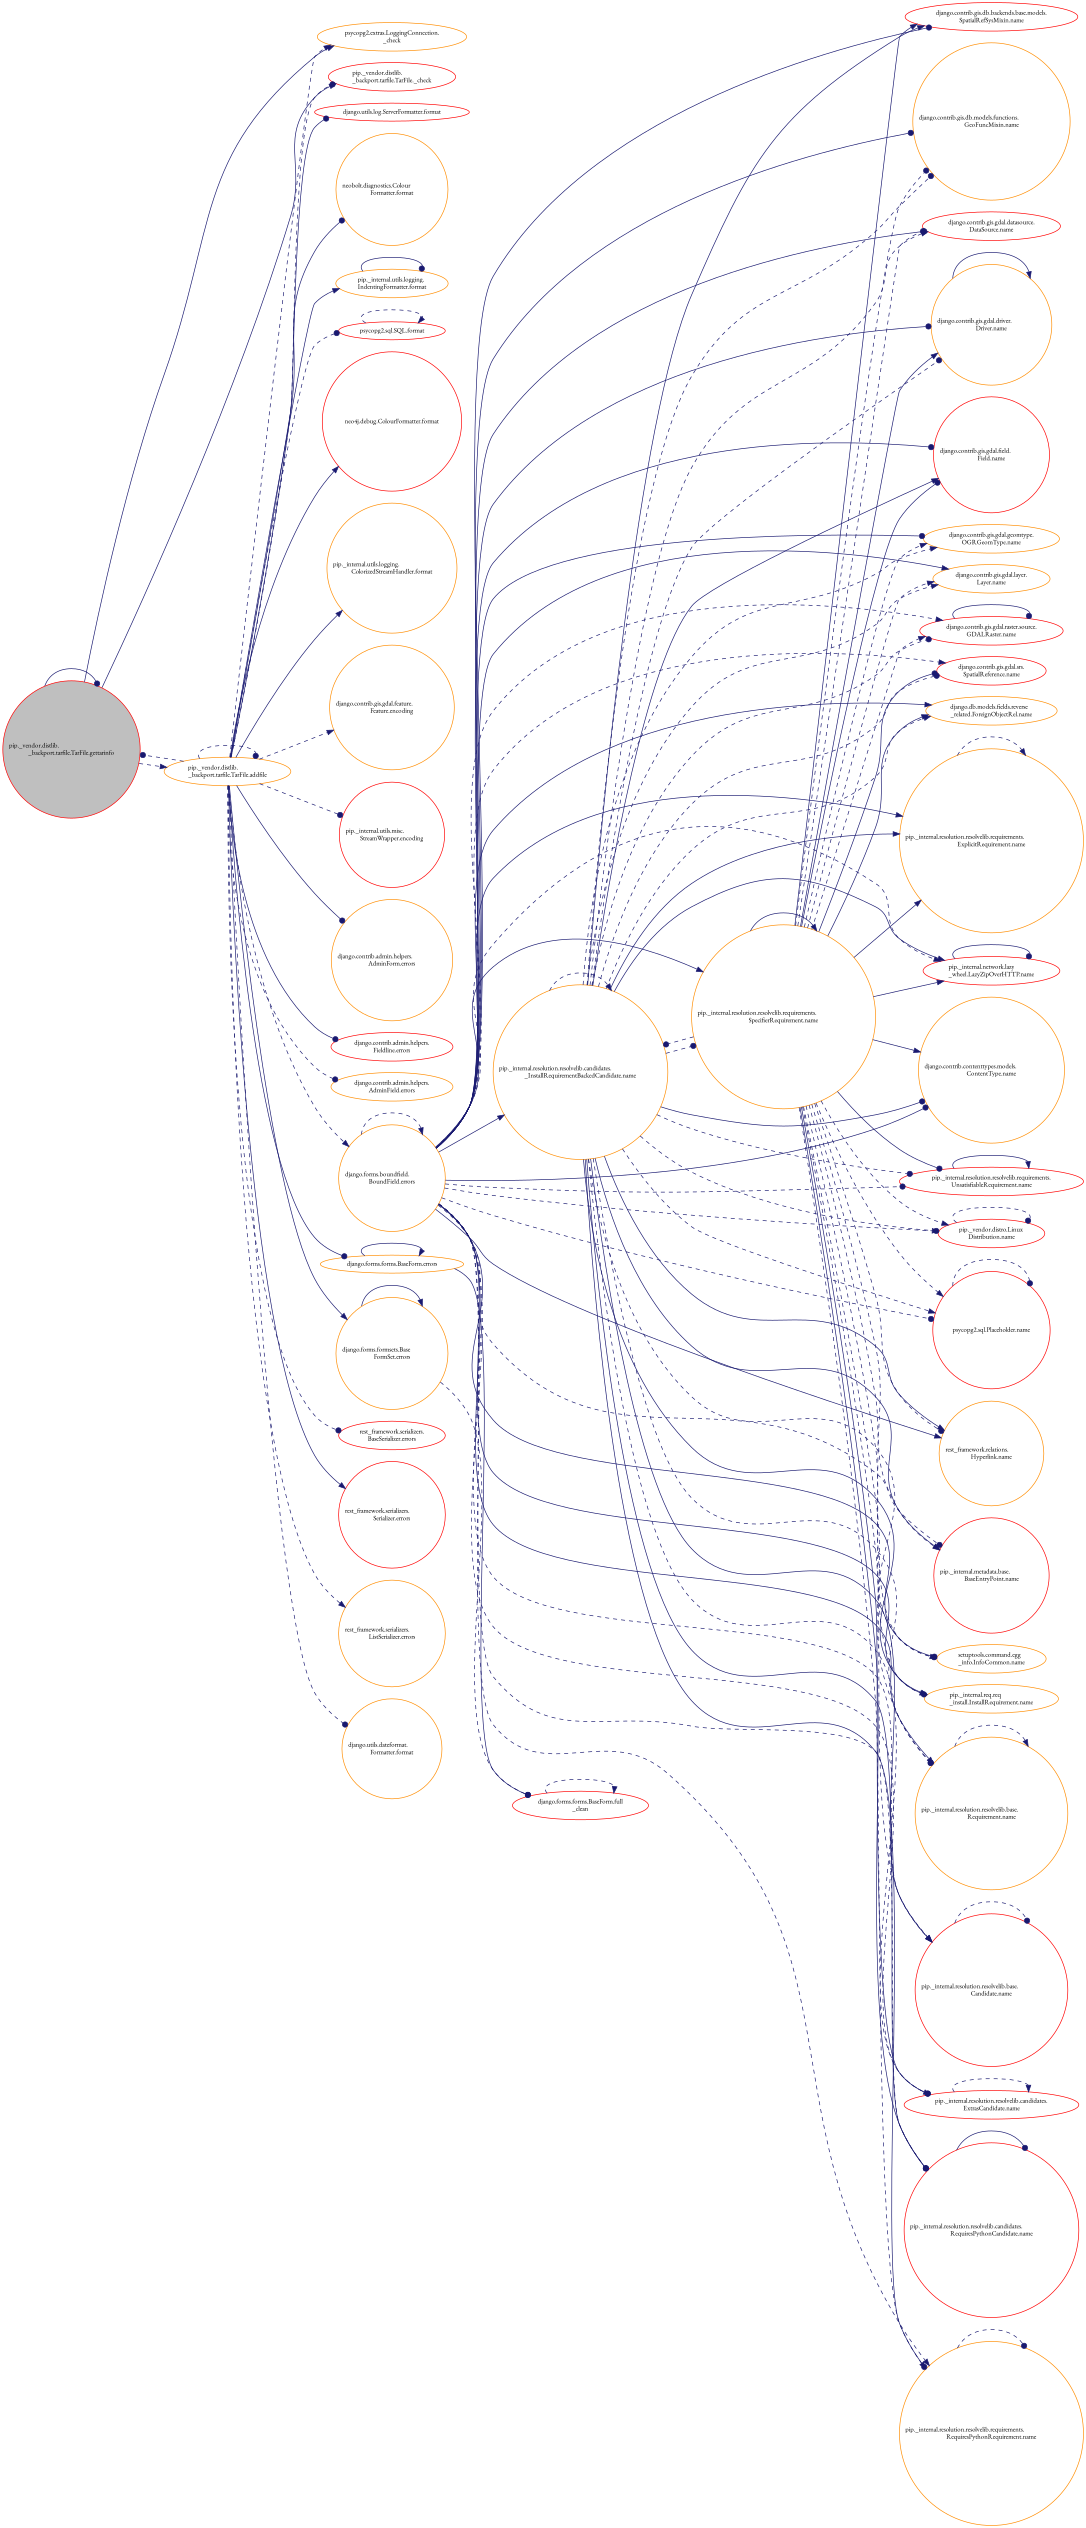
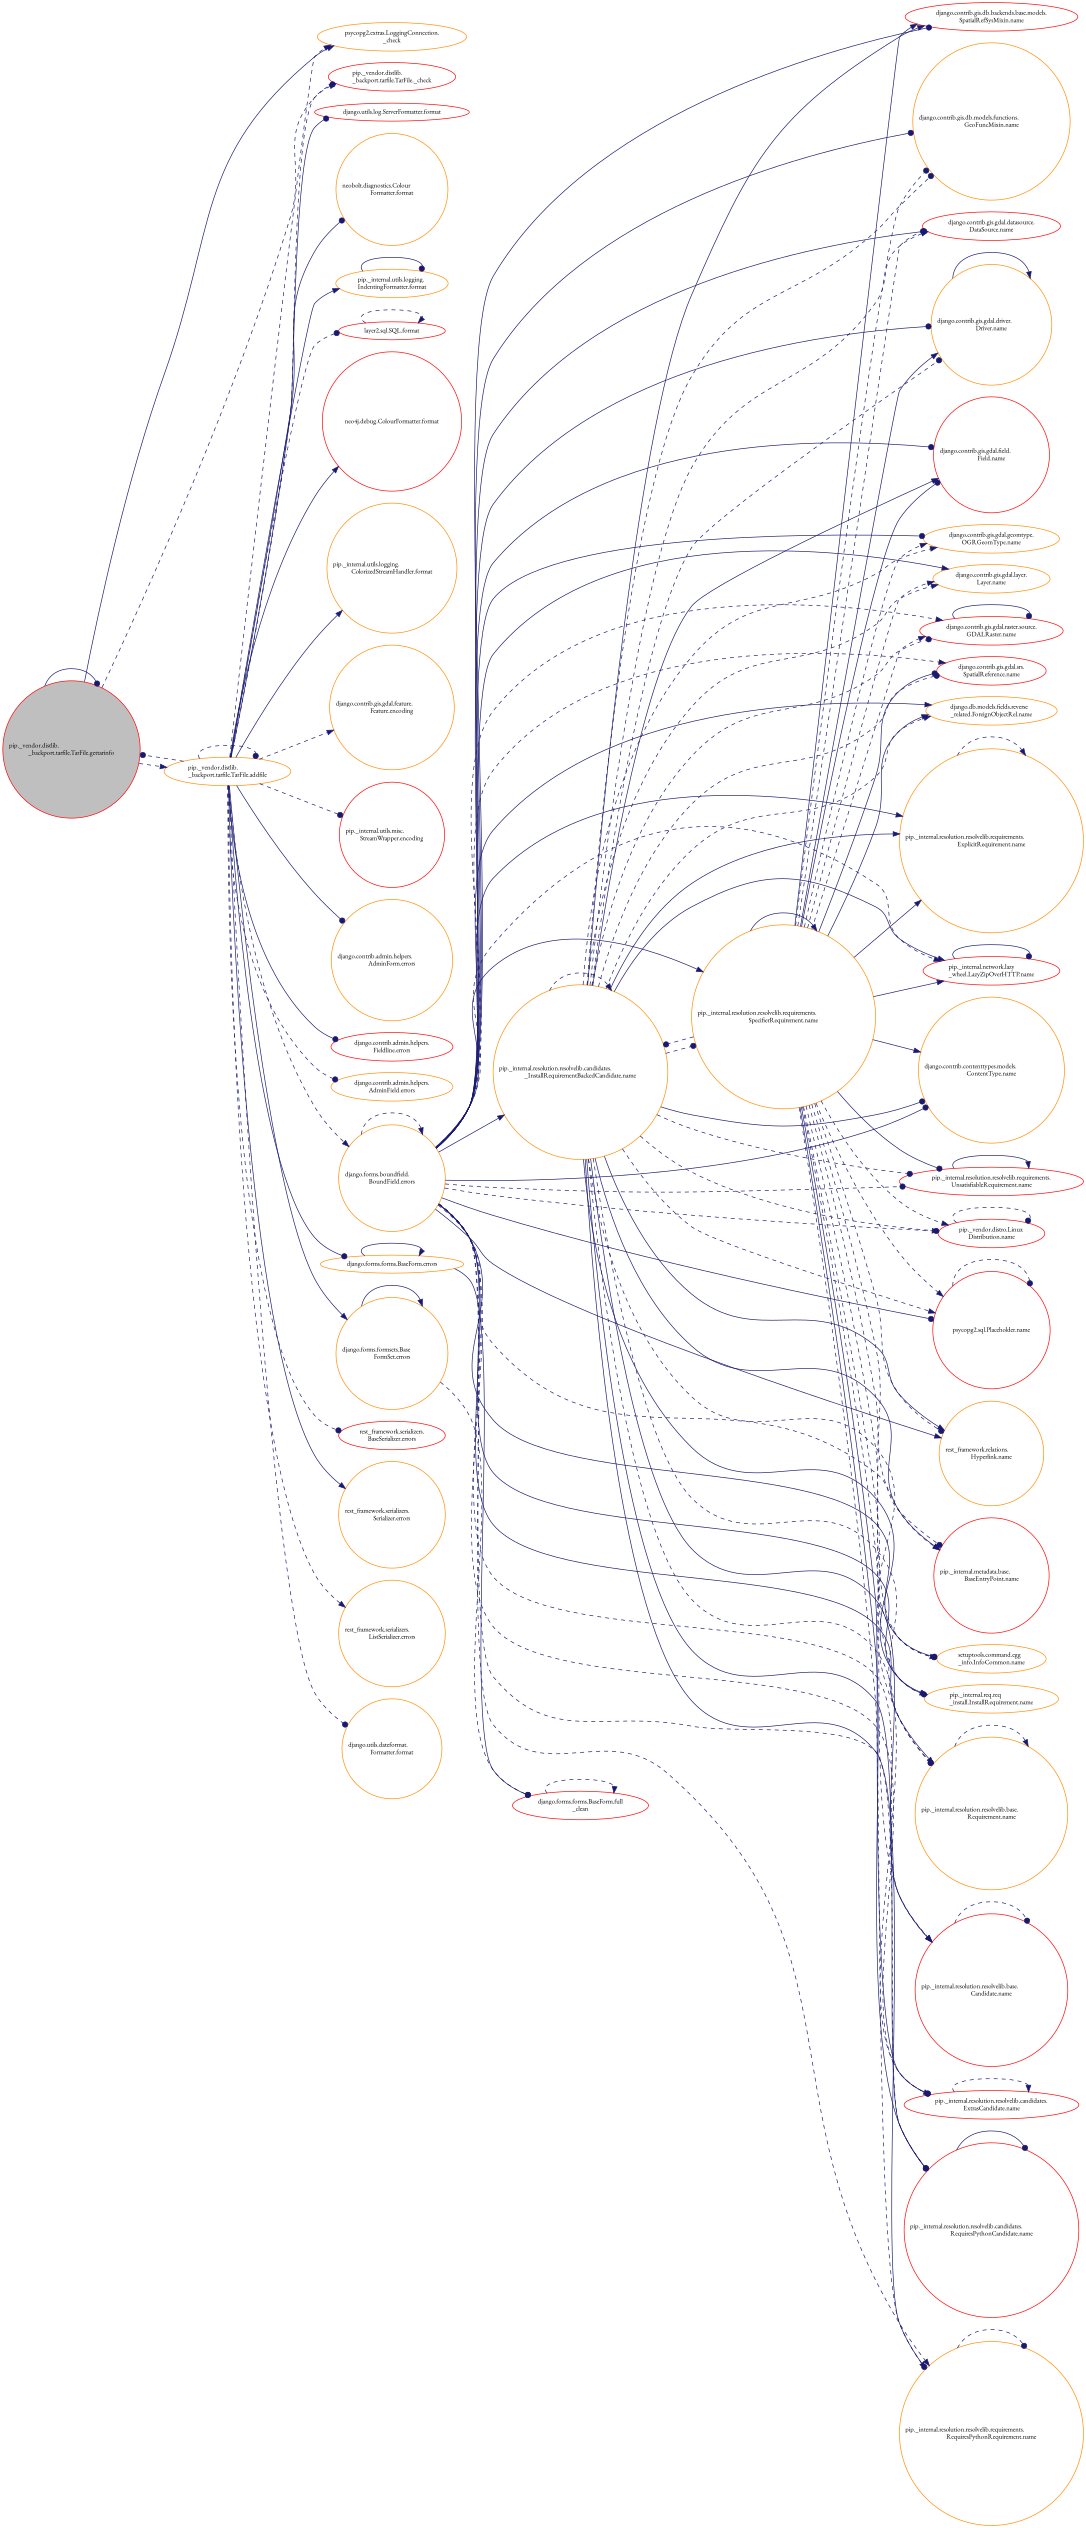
(392, 331) -> (392, 331)
(231, 388) -> (231, 388)
(683, 1266) -> (683, 1266)
(392, 1515) -> (392, 1515)
